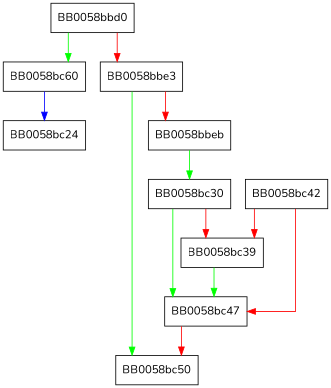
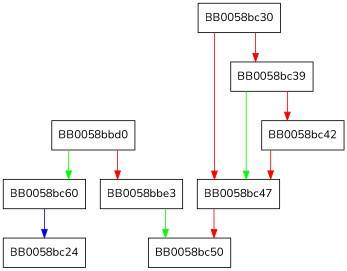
(190, 135) -> none
(254, 219) -> (287, 102)
(173, 249) -> (214, 102)
